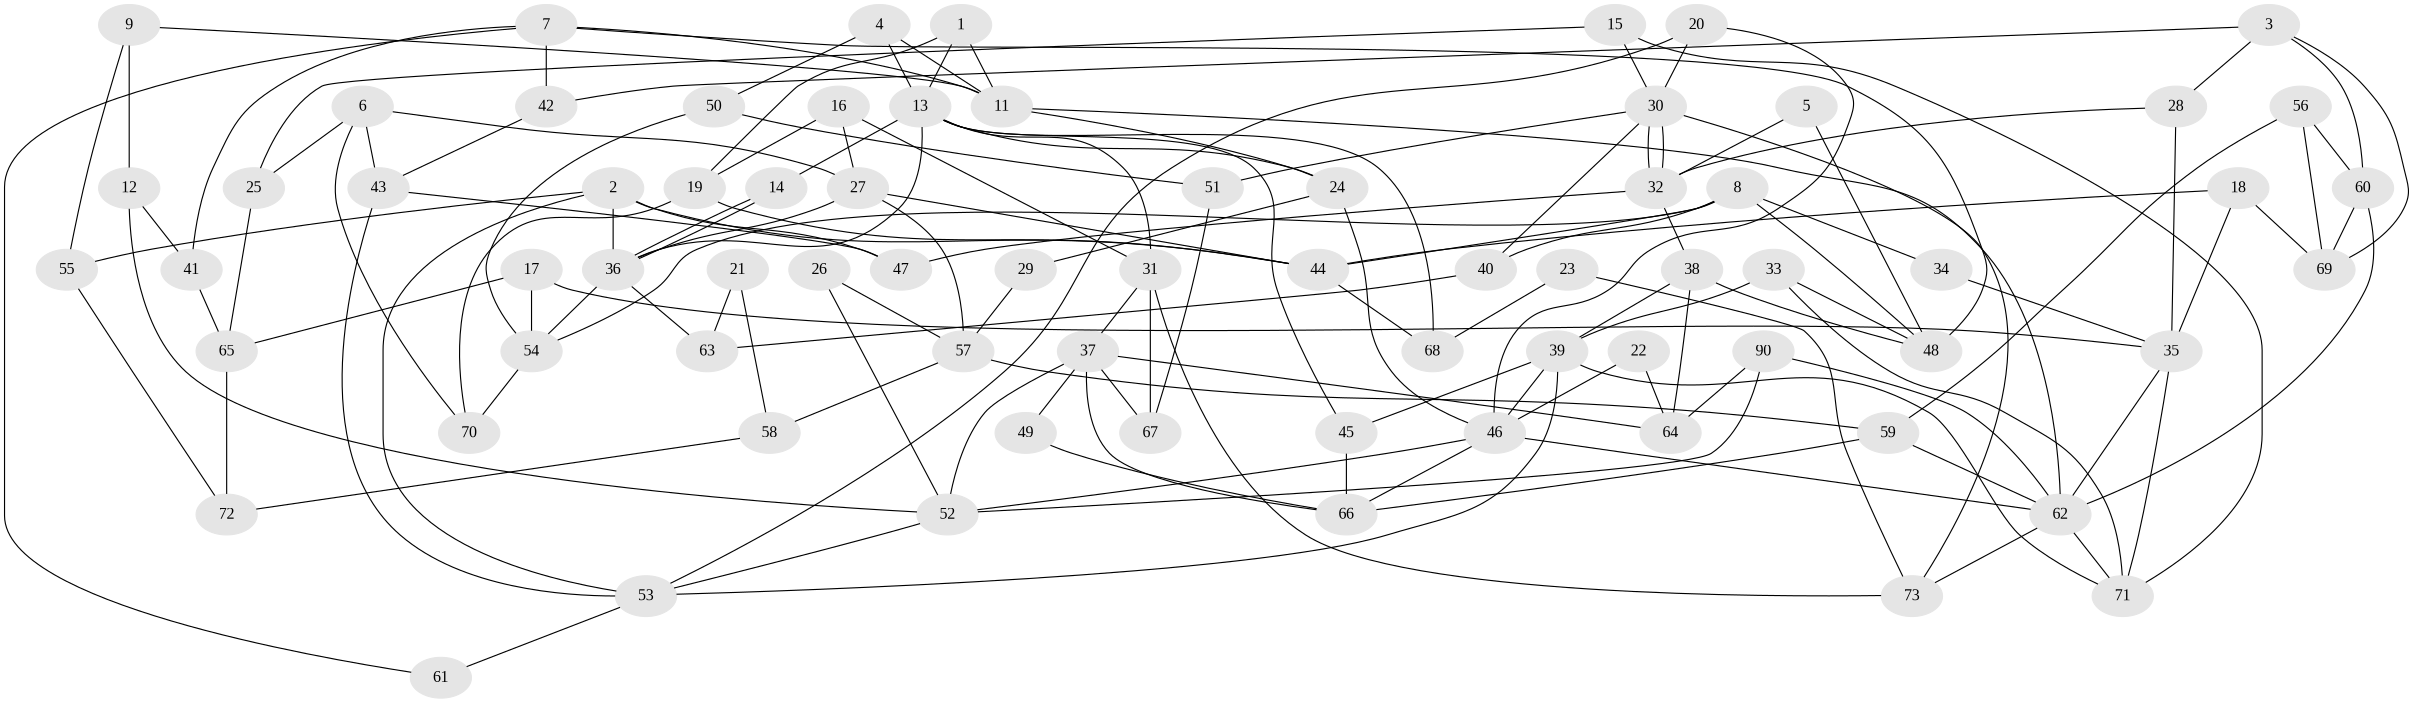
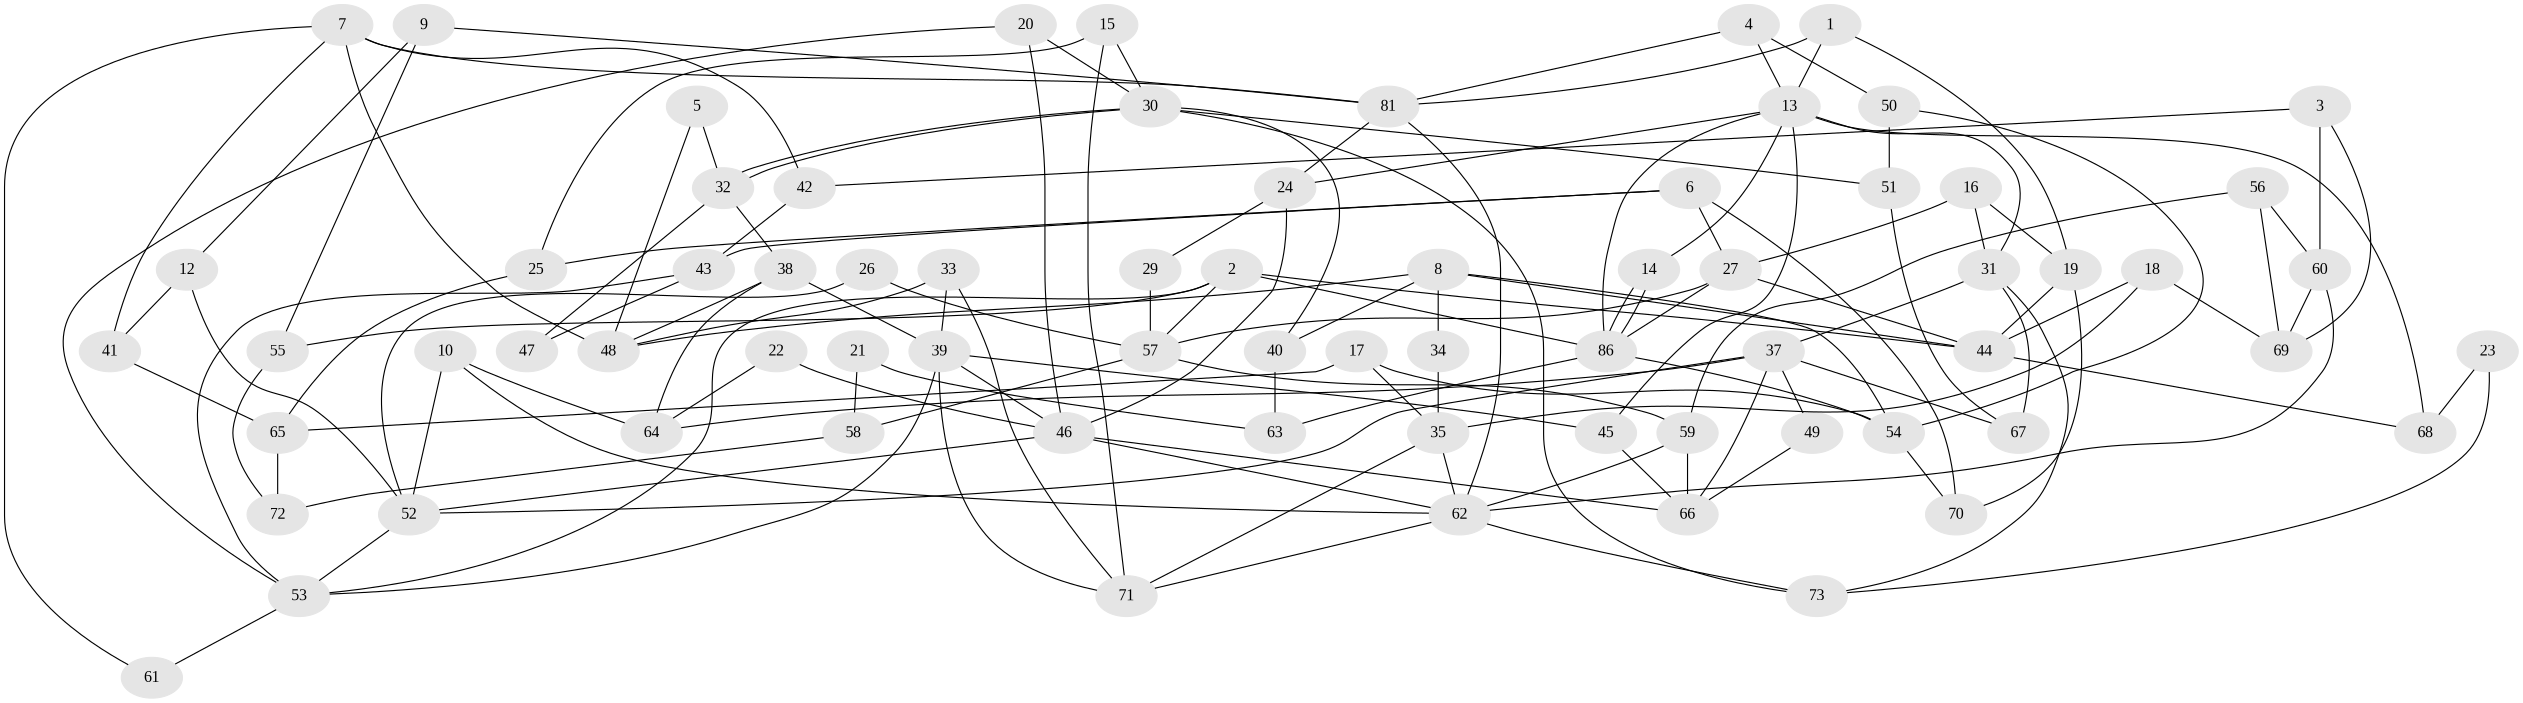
(1002, 107) -> (1388, 107)
(2176, 107) -> none
(757, 229) -> (1191, 310)
(613, 270) -> (1606, 351)
(1763, 351) -> (445, 351)
